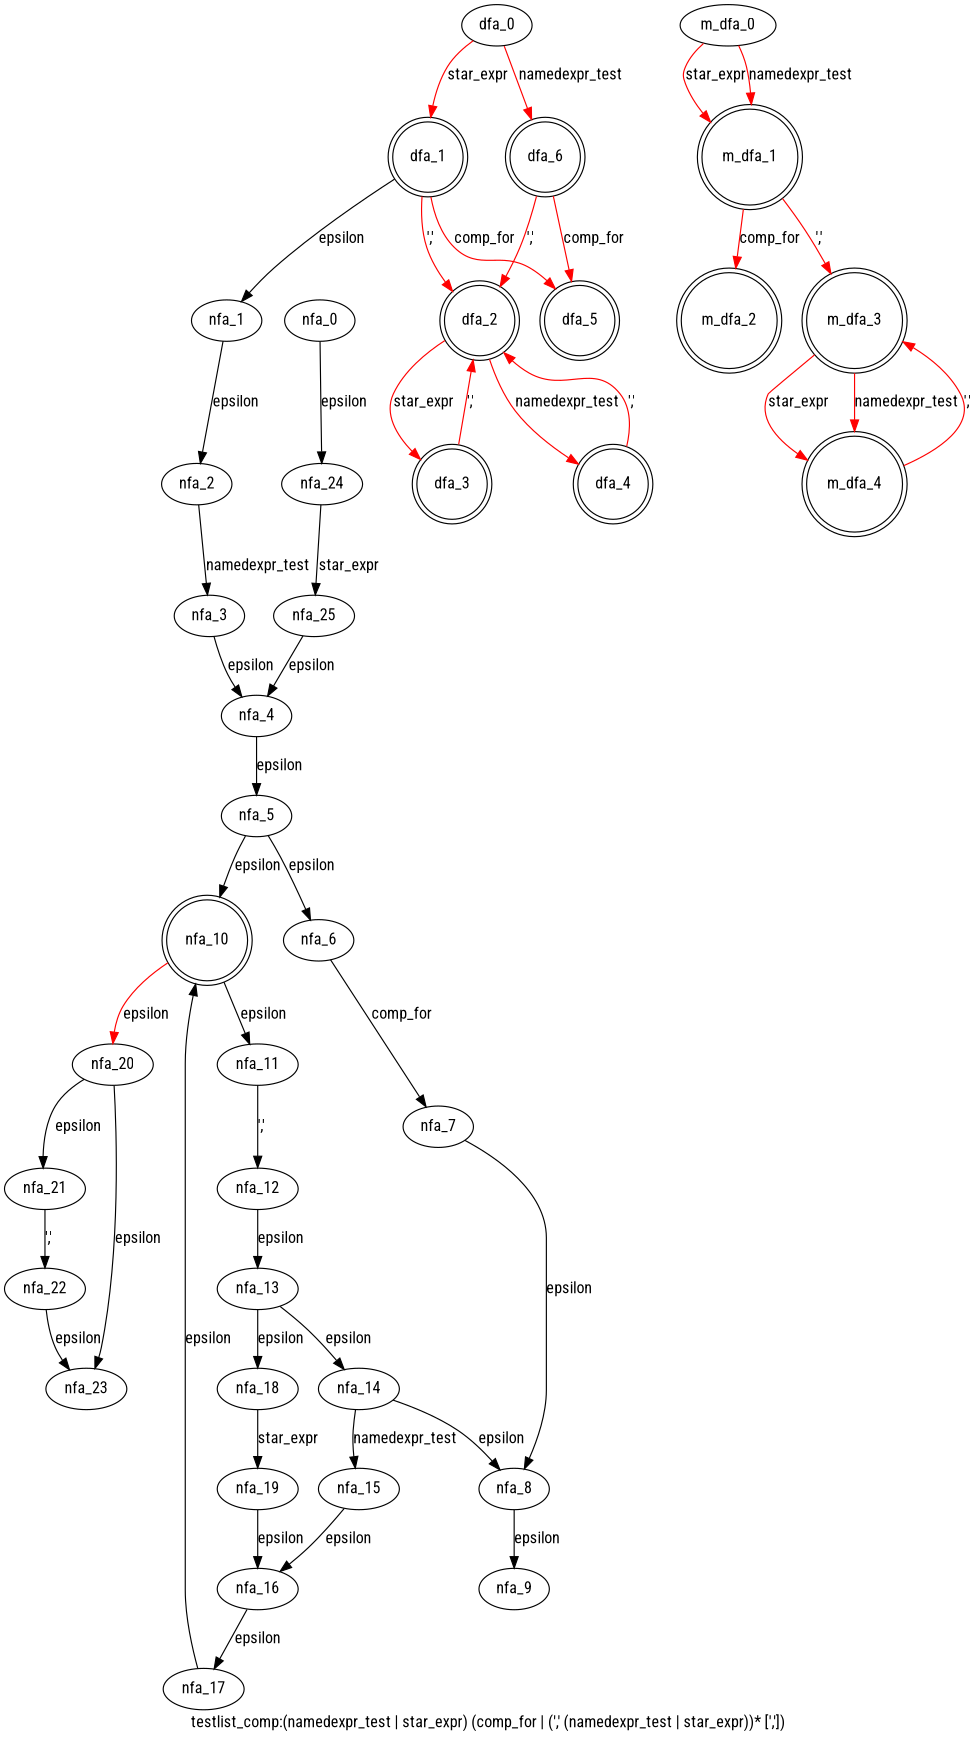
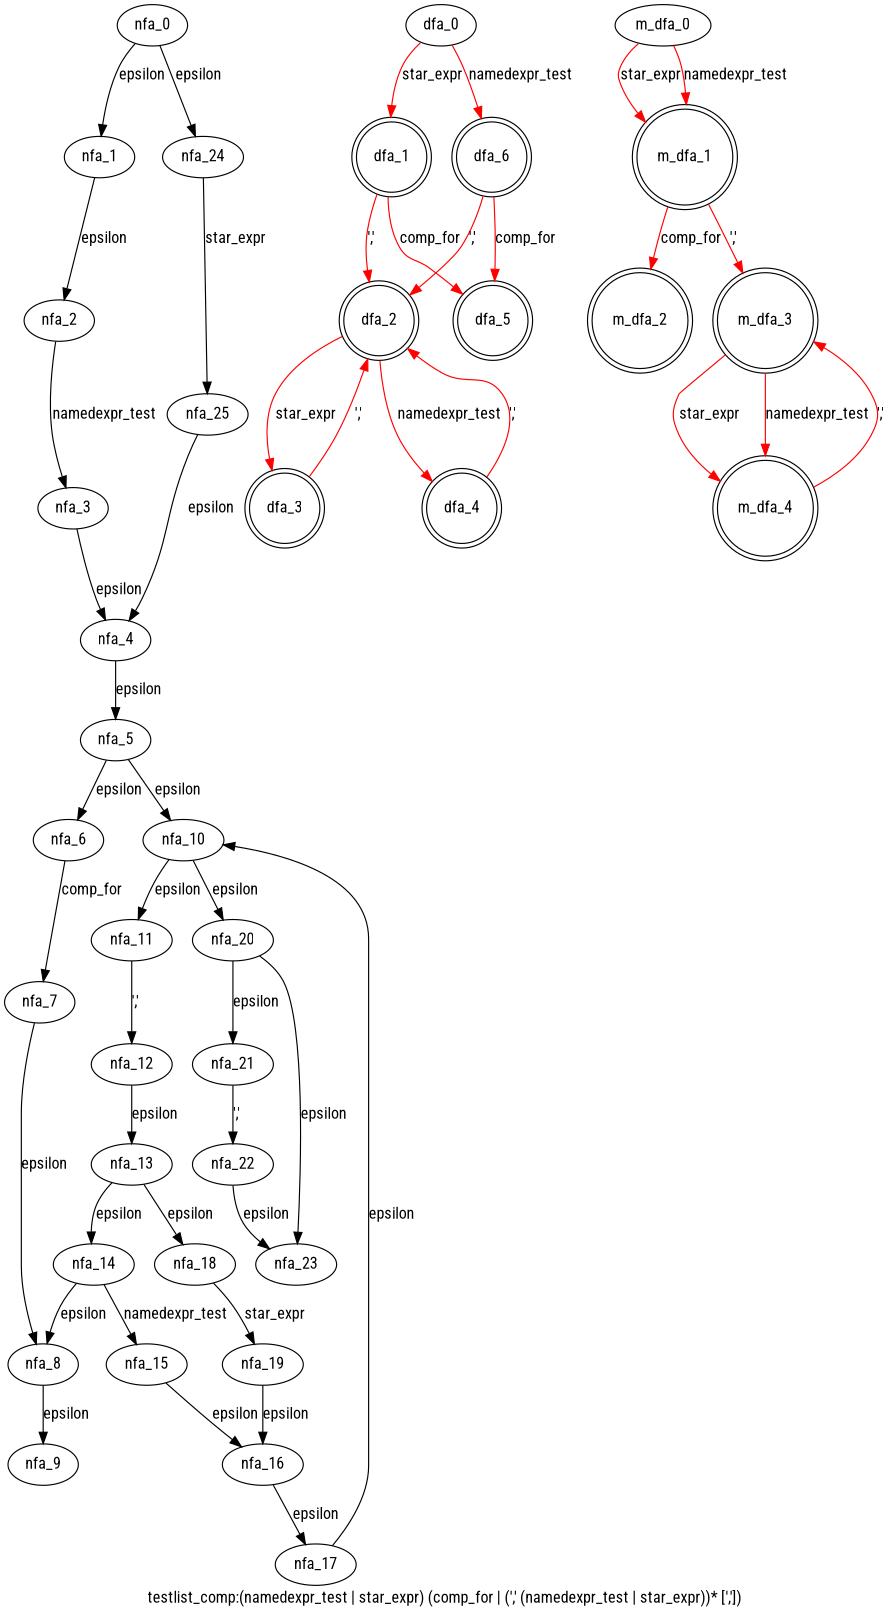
(319, 232) -> (113, 82)
(207, 940) -> (183, 840)
(134, 992) -> (206, 885)
